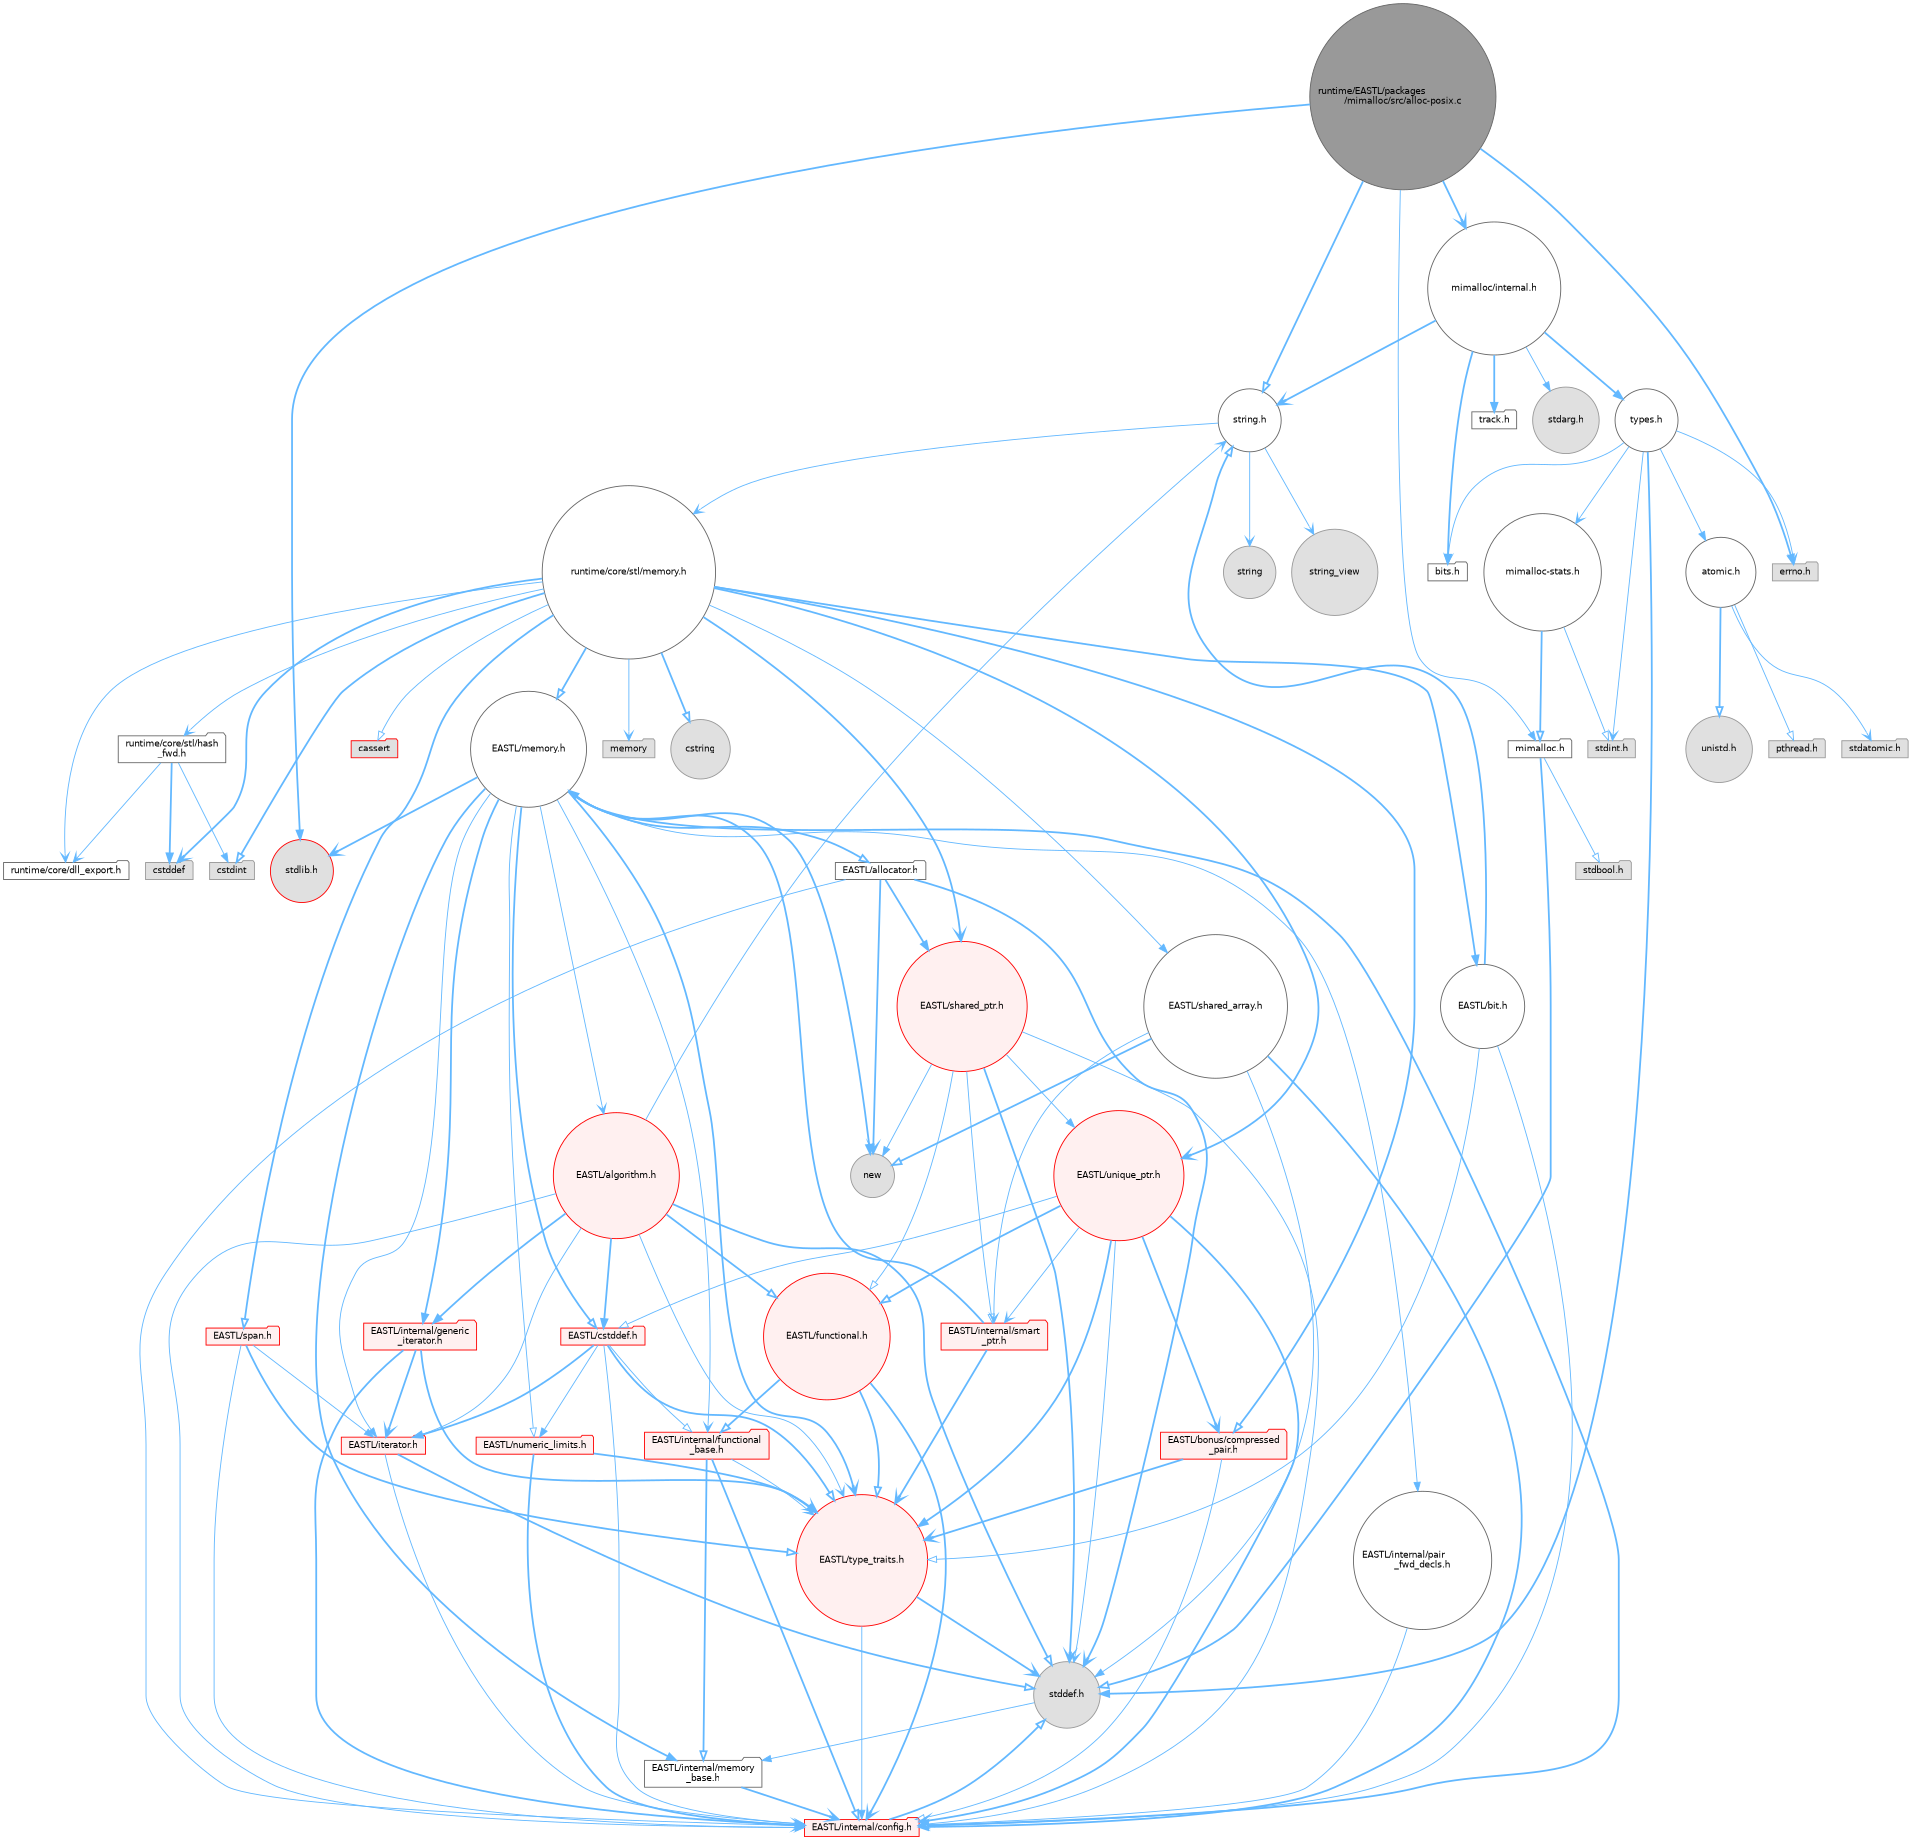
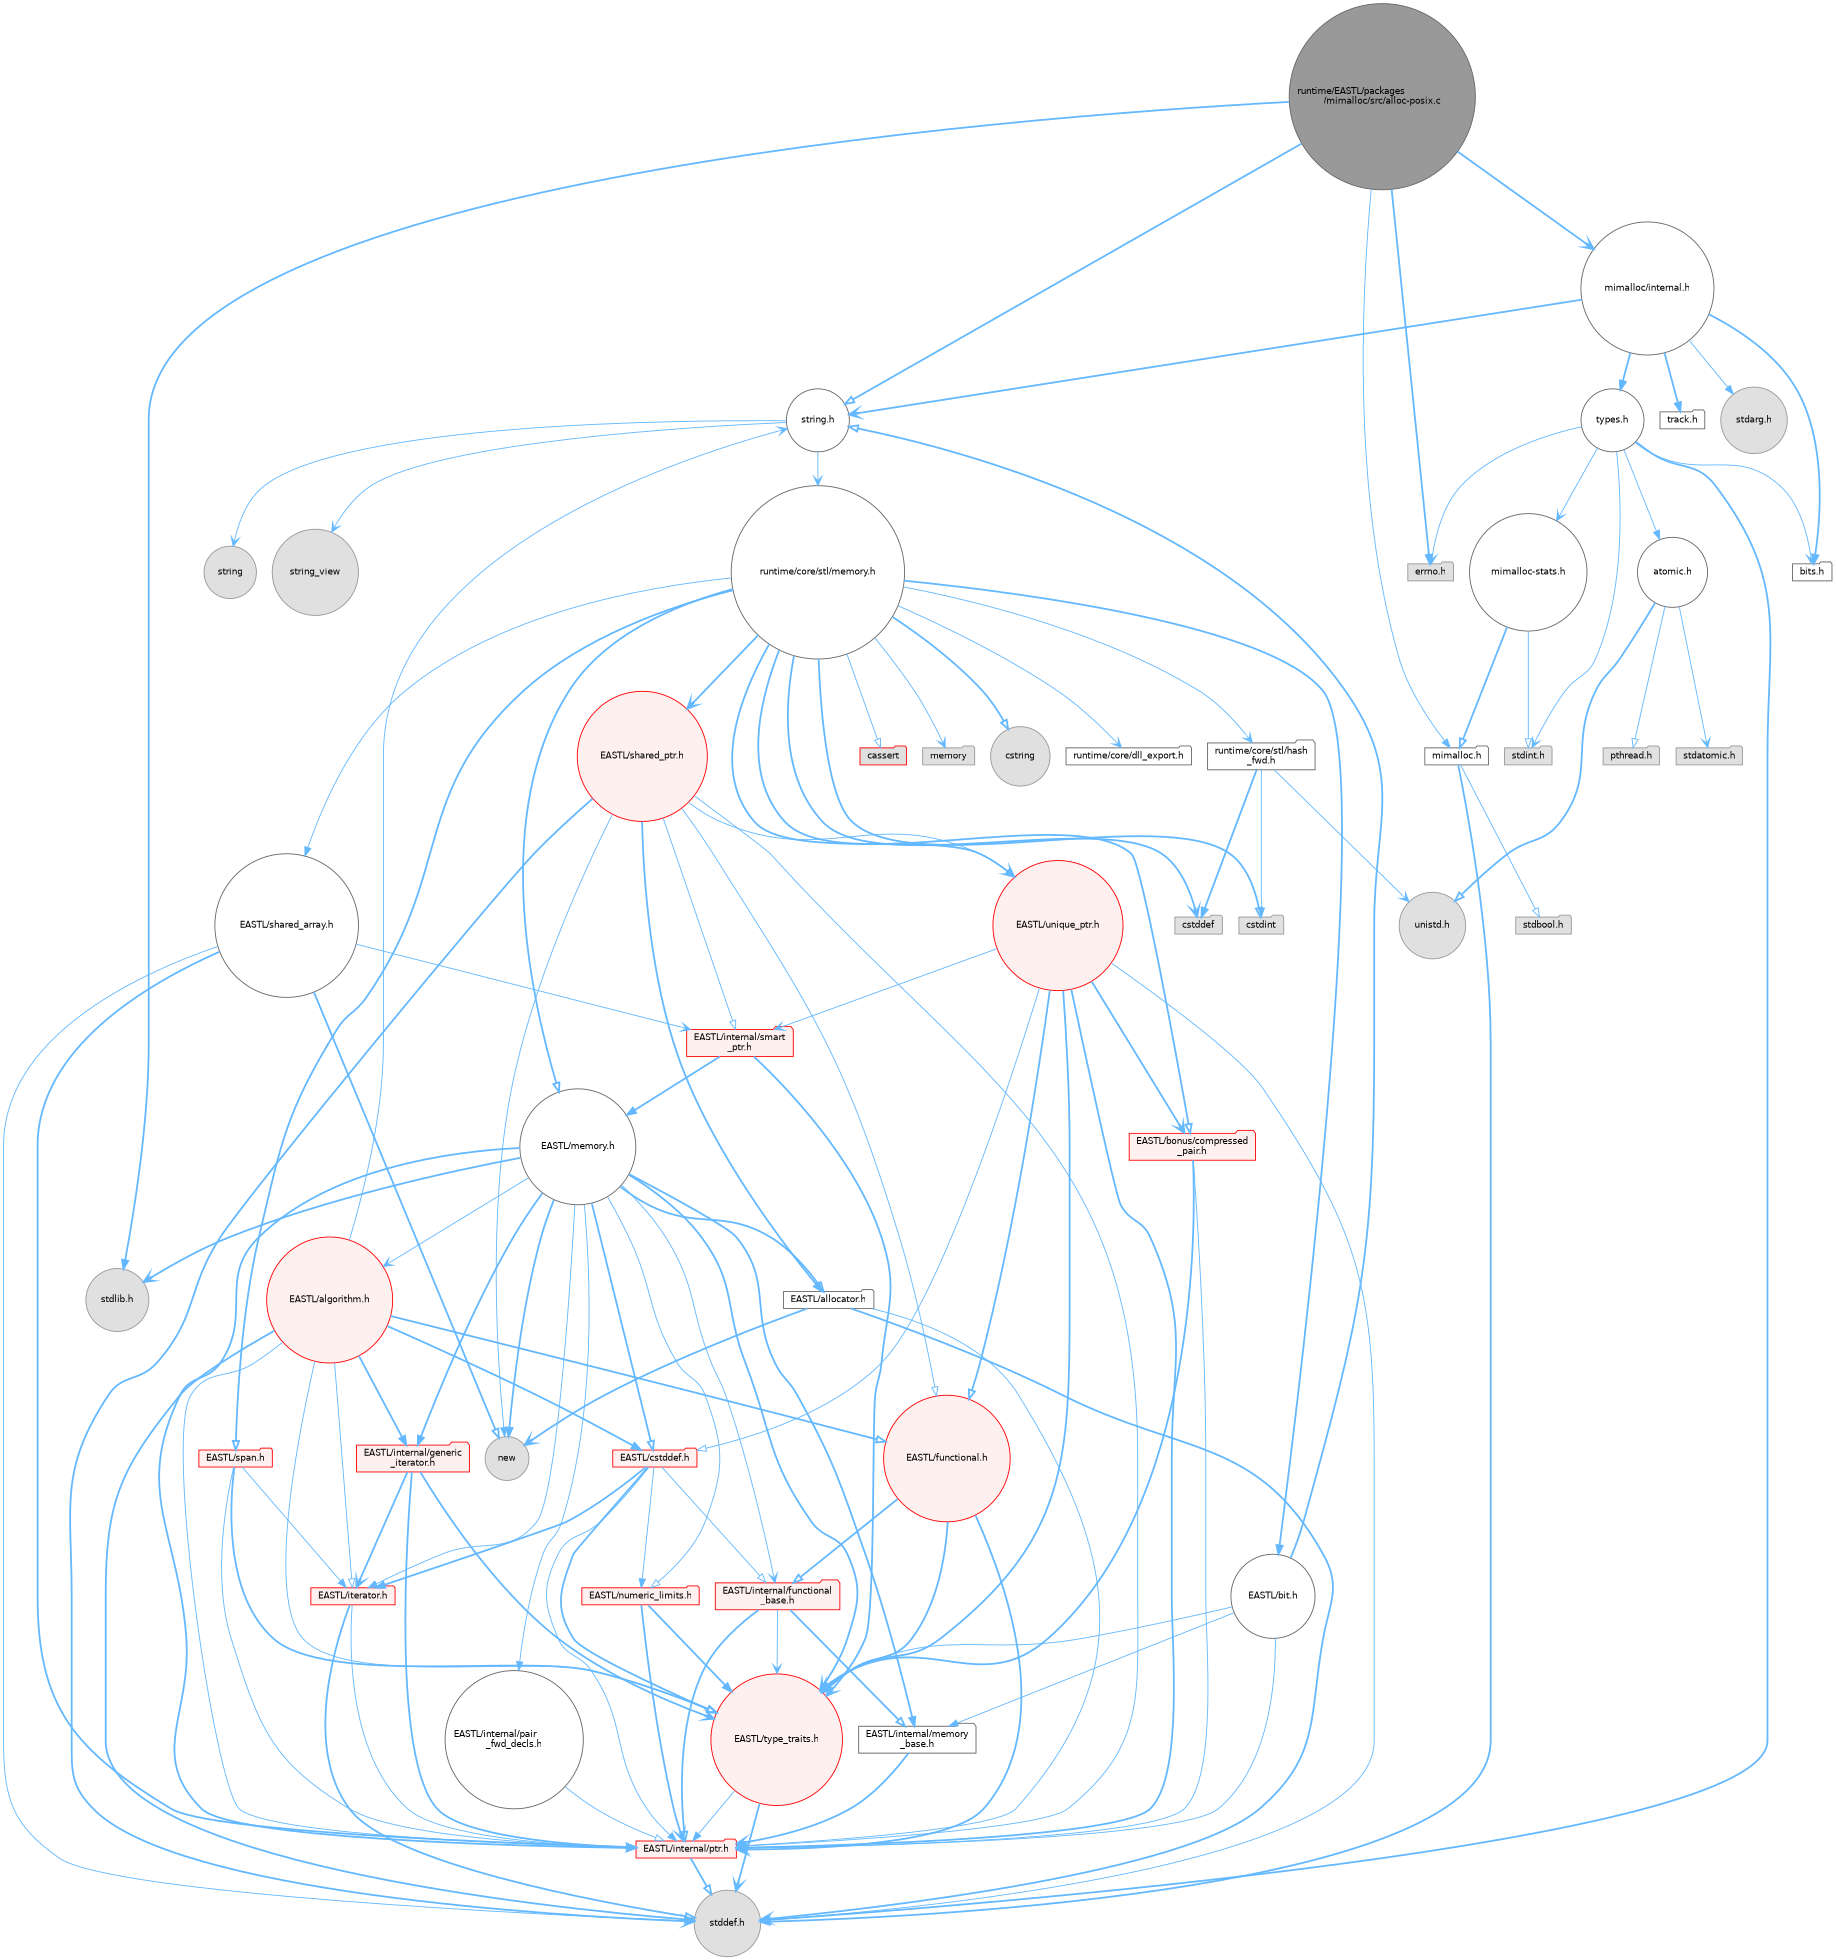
(120, 809) -> (1335, 830)
(302, 871) -> (117, 1300)
(904, 911) -> (684, 1070)
(720, 1394) -> (315, 1647)
(903, 1731) -> (1103, 1665)
(862, 1828) -> (686, 1850)
